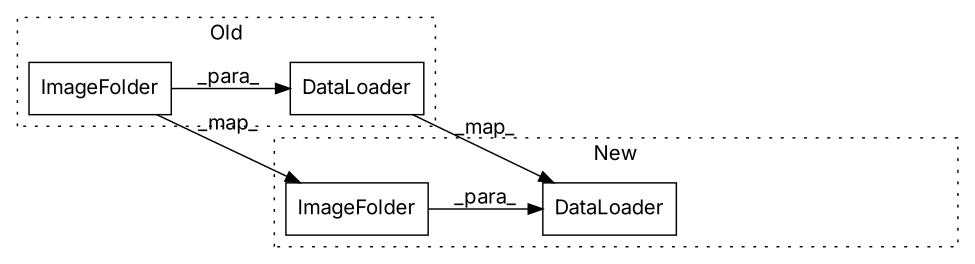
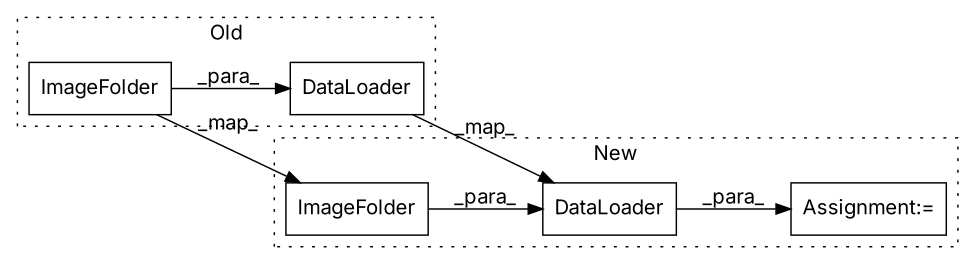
none -> (869, 209)
